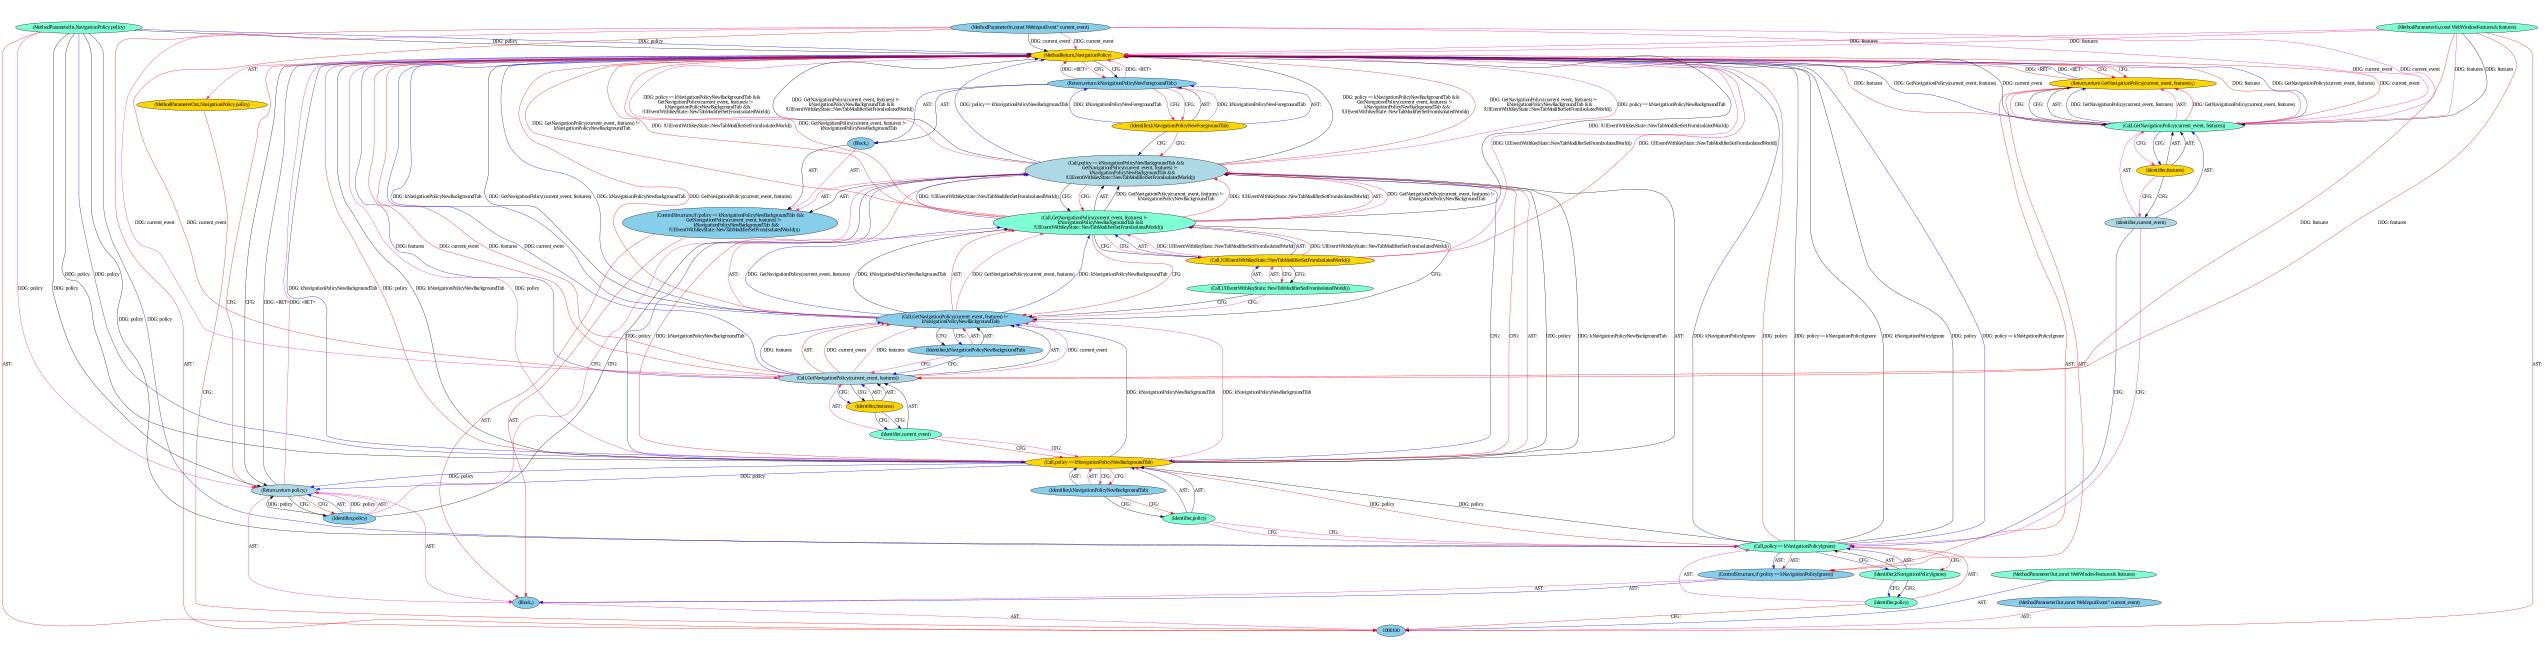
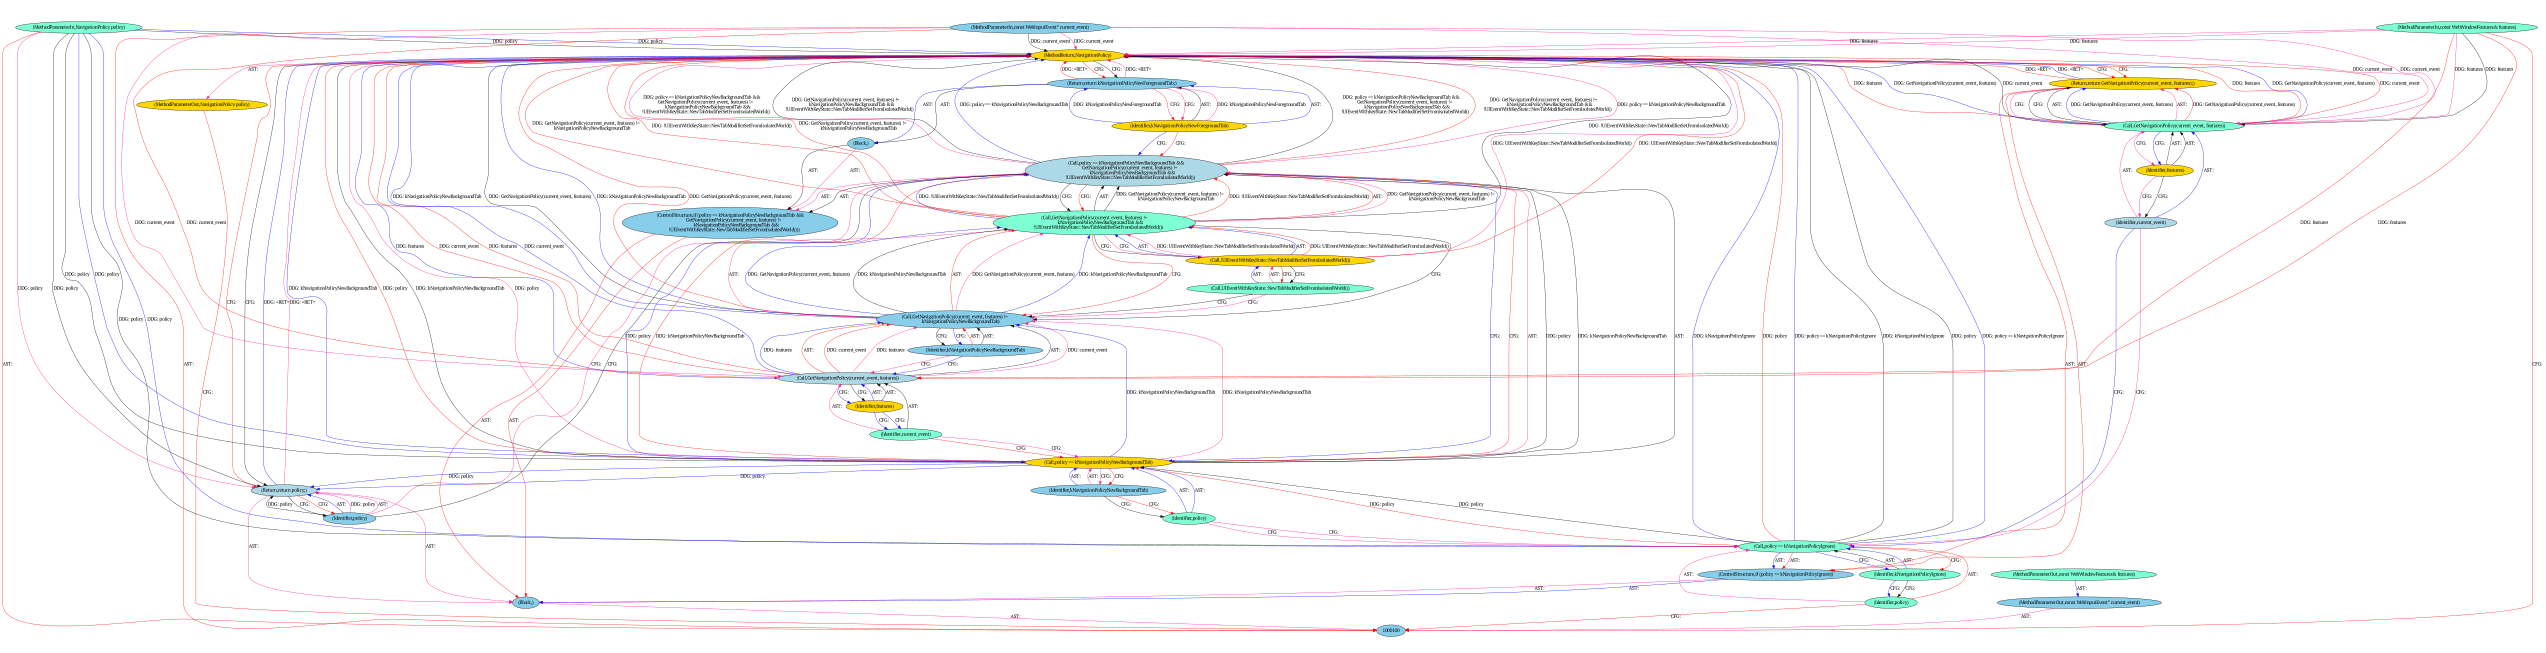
(2538, 364) -> (2538, 364)
(1732, 621) -> (2076, 587)
